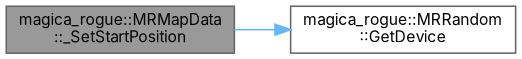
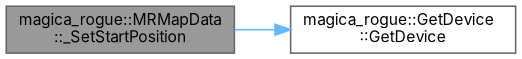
(403, 30) -> (403, 30)
